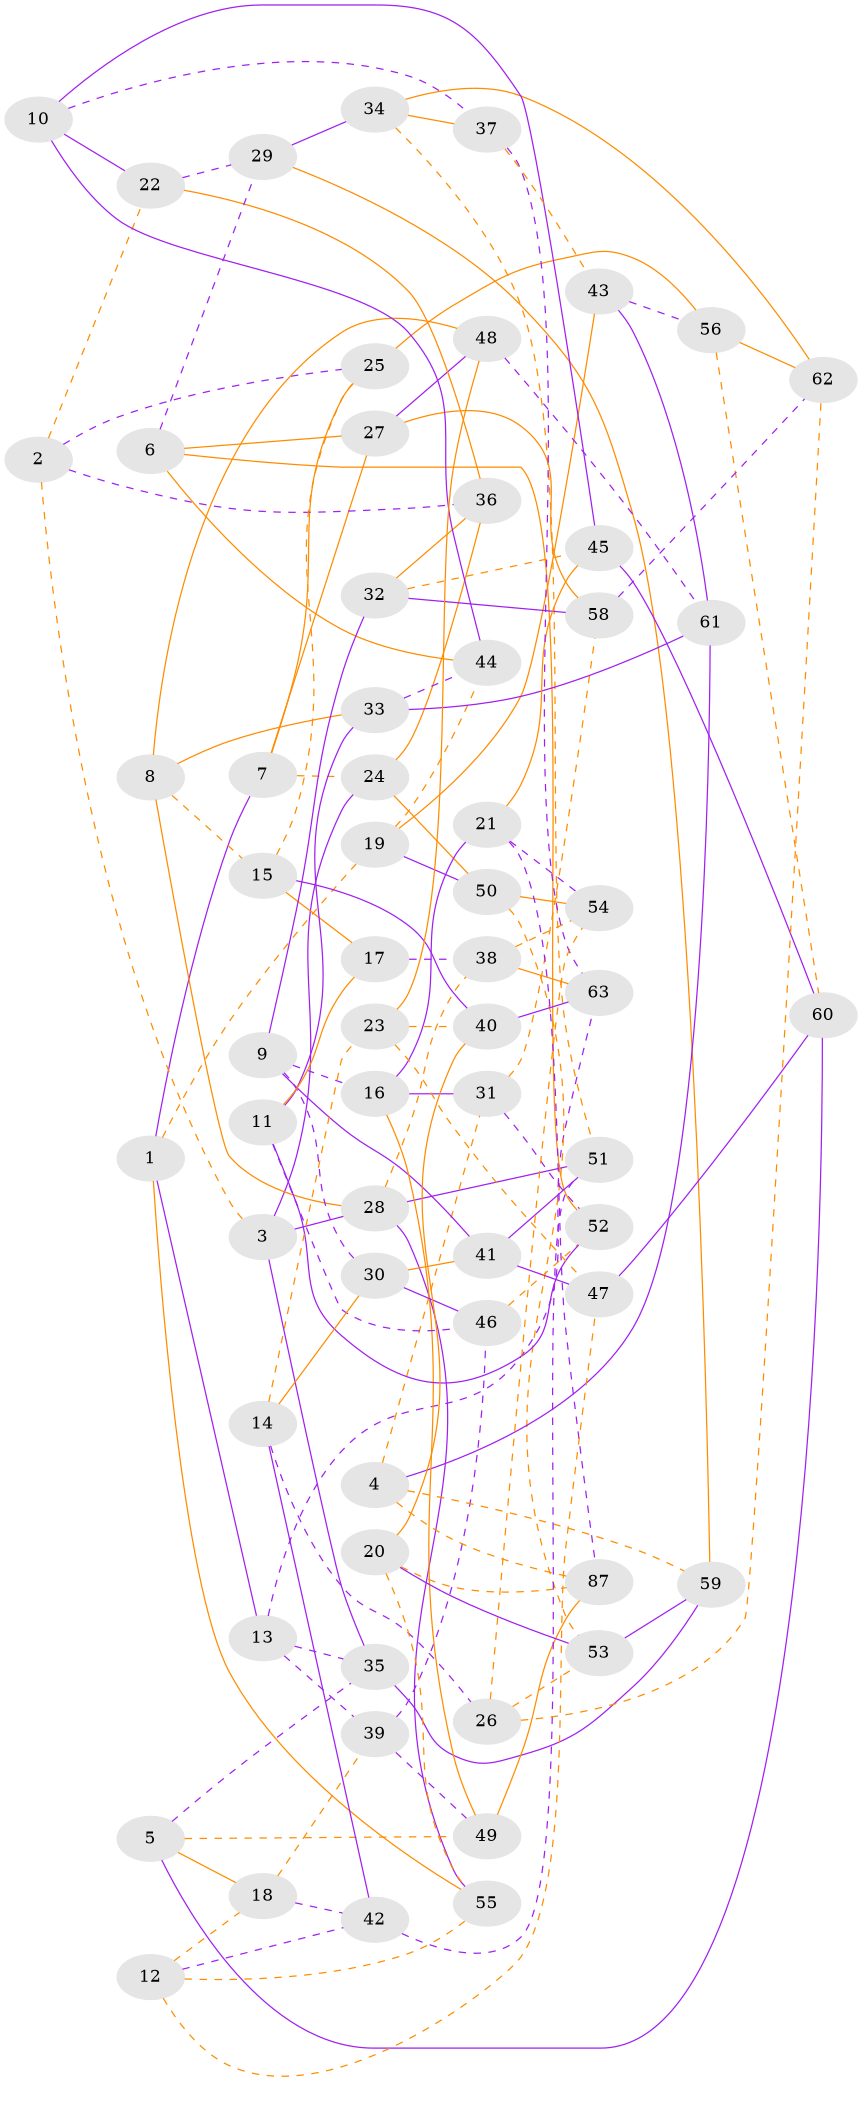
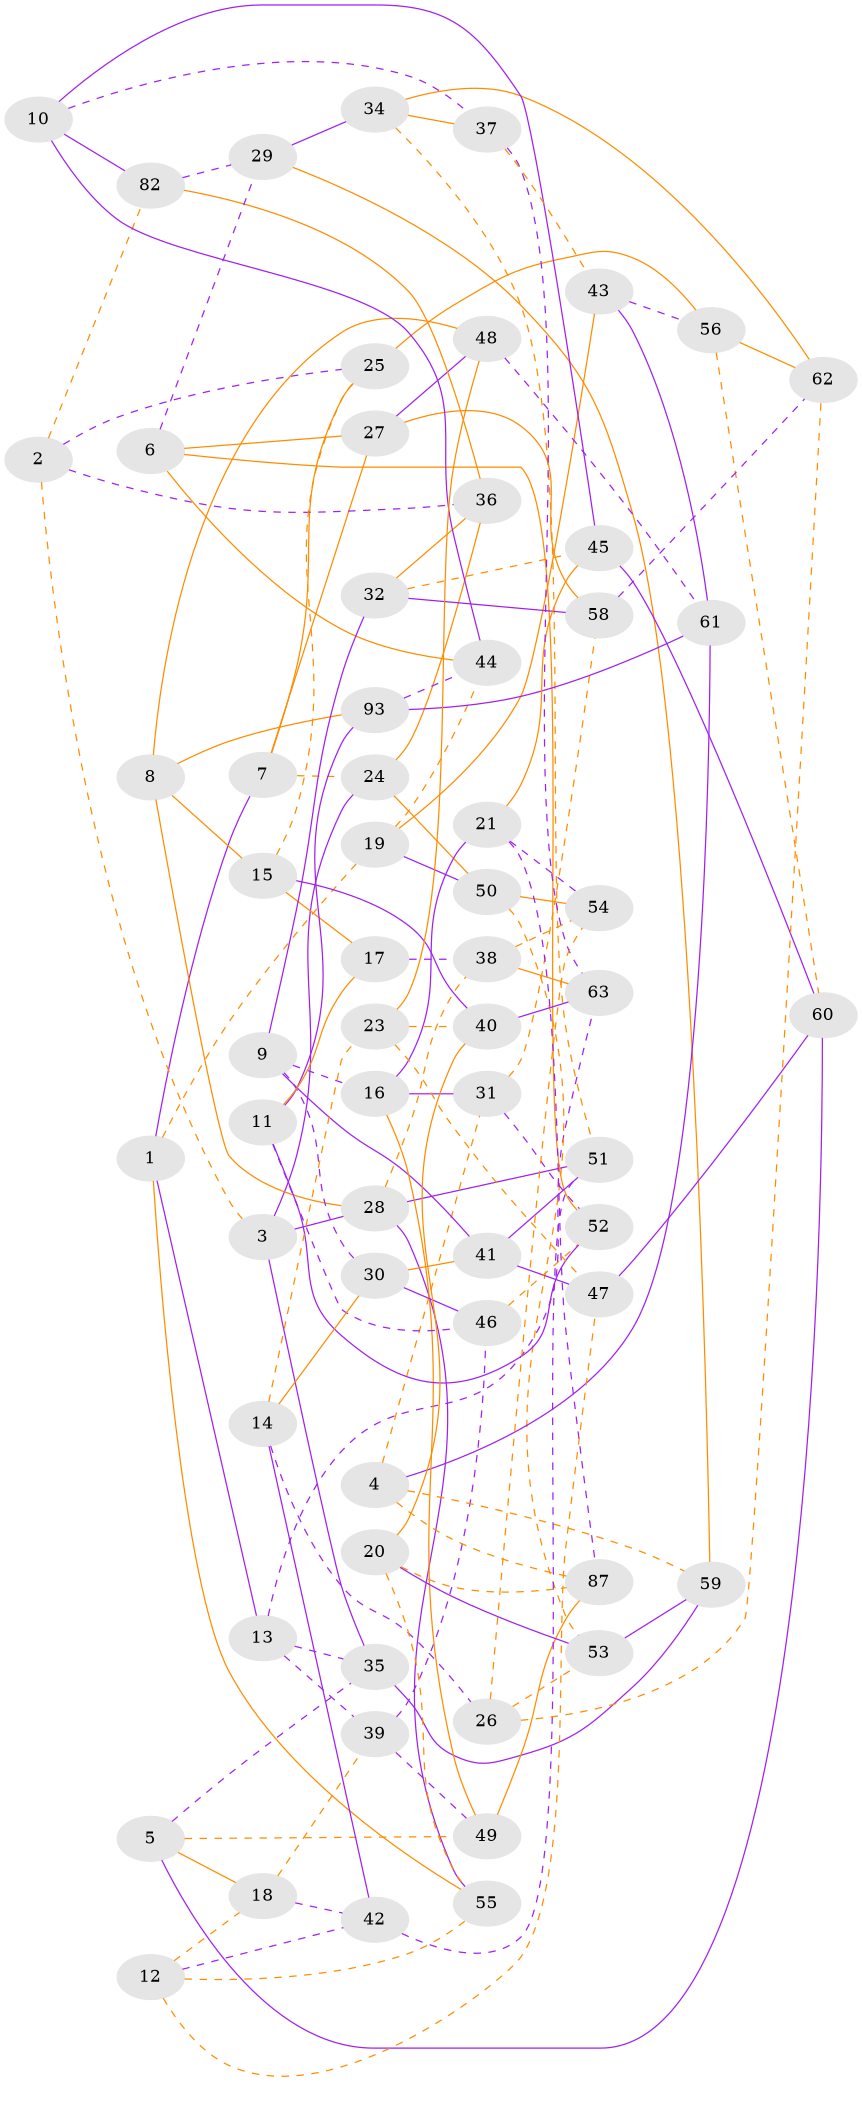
(151, 186) -> (151, 186)
(375, 710) -> (375, 710)
(207, 827) -> (207, 827)
